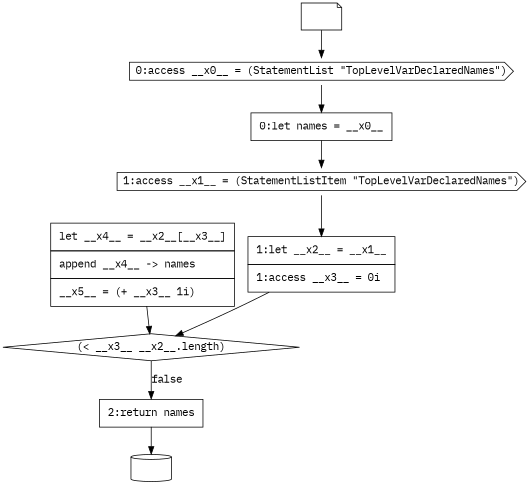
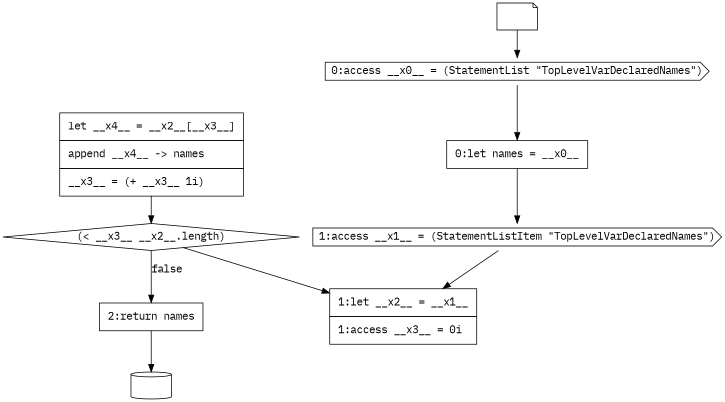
(127, 292) -> (136, 182)
(226, 313) -> (253, 269)
